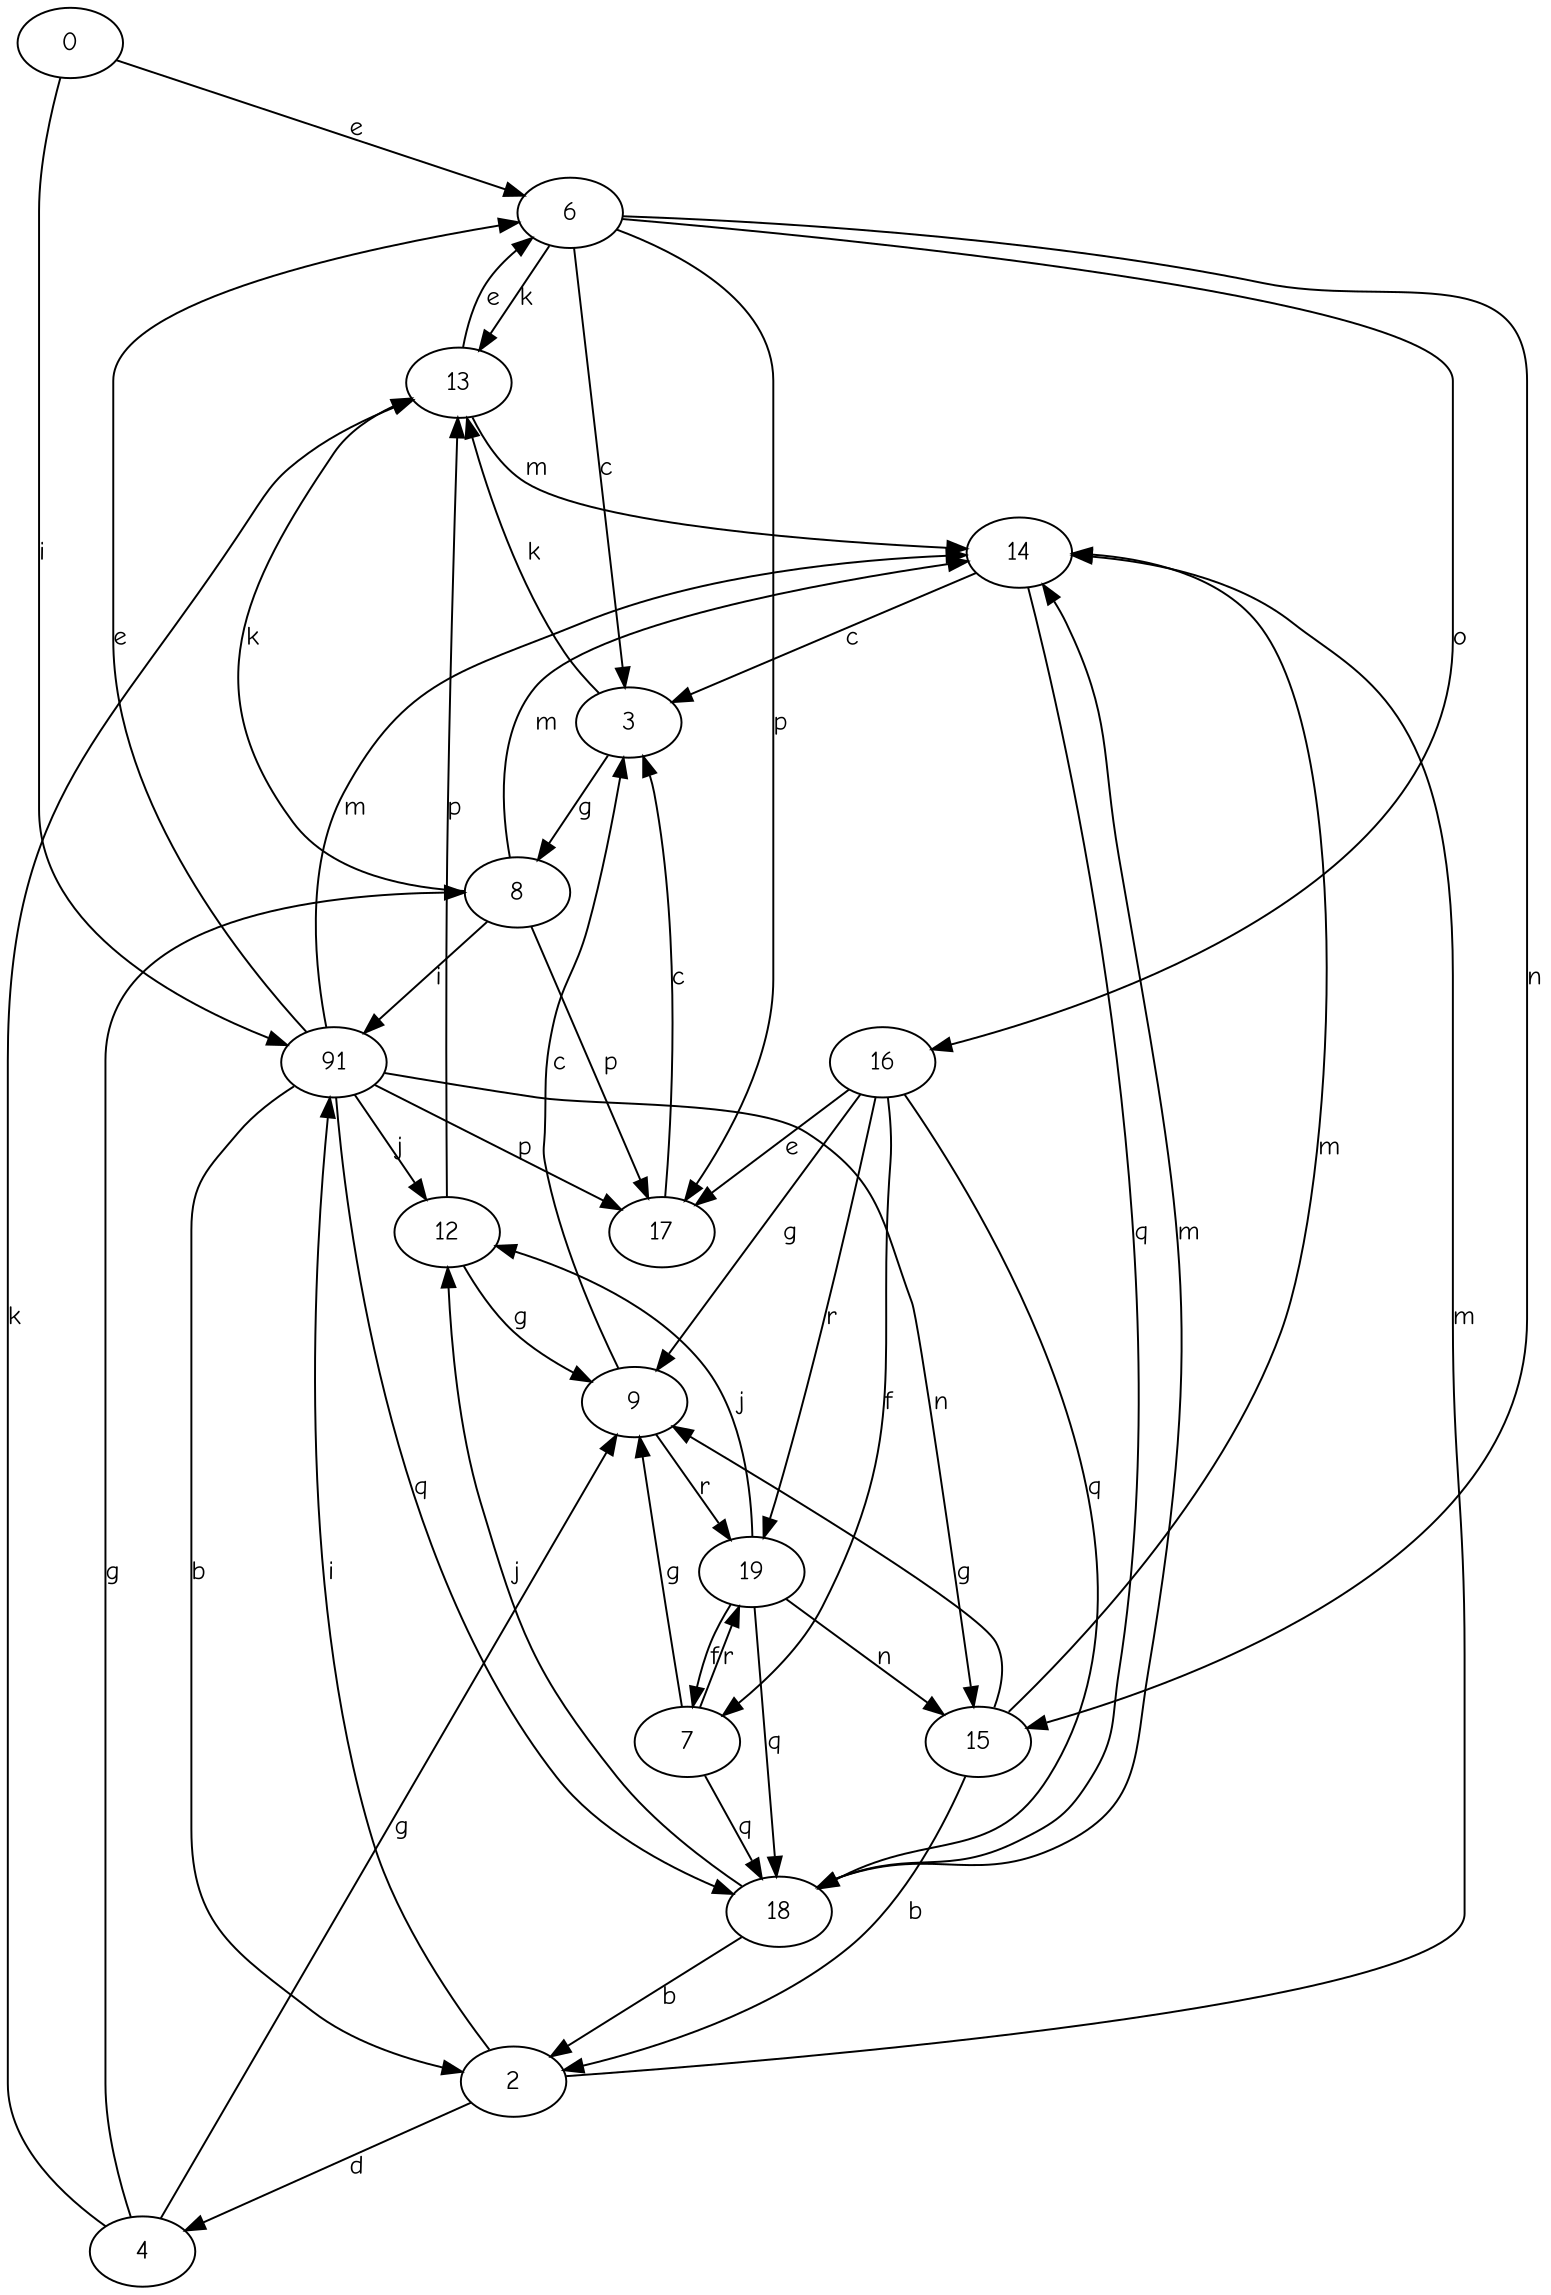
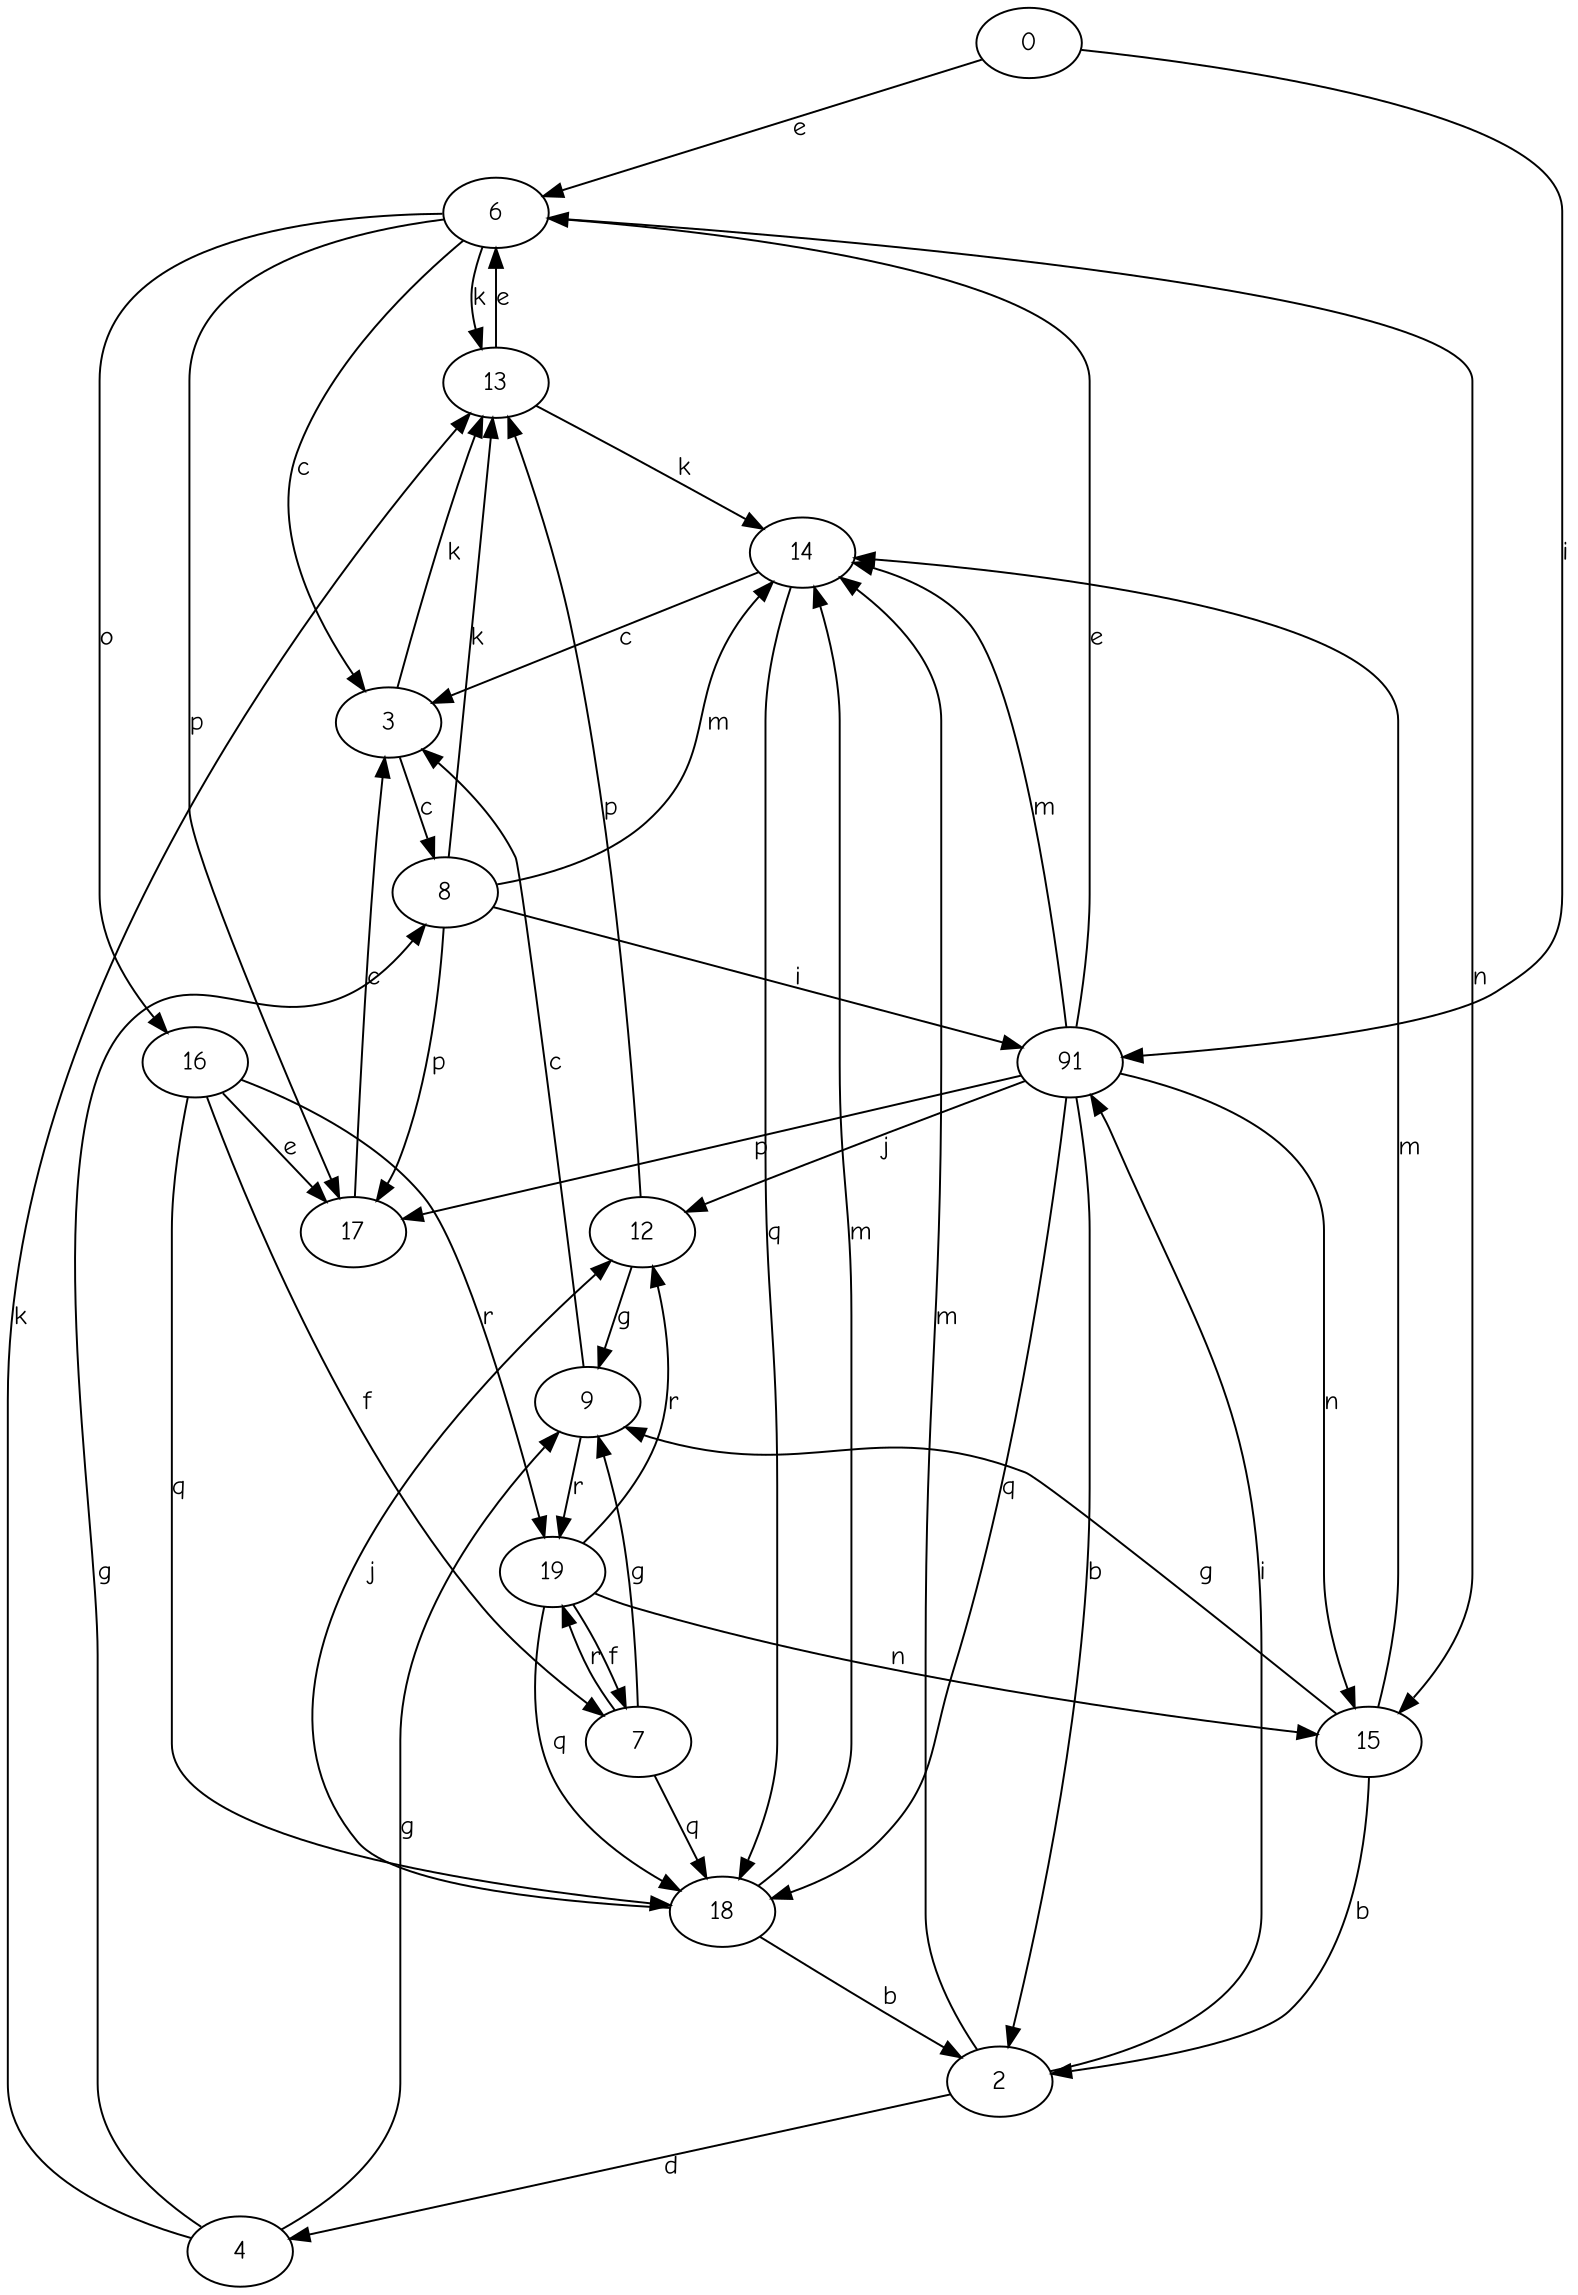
(537, 468) -> (684, 468)
(586, 807) -> (427, 807)
(765, 1224) -> none
(742, 1402) -> (674, 1402)
